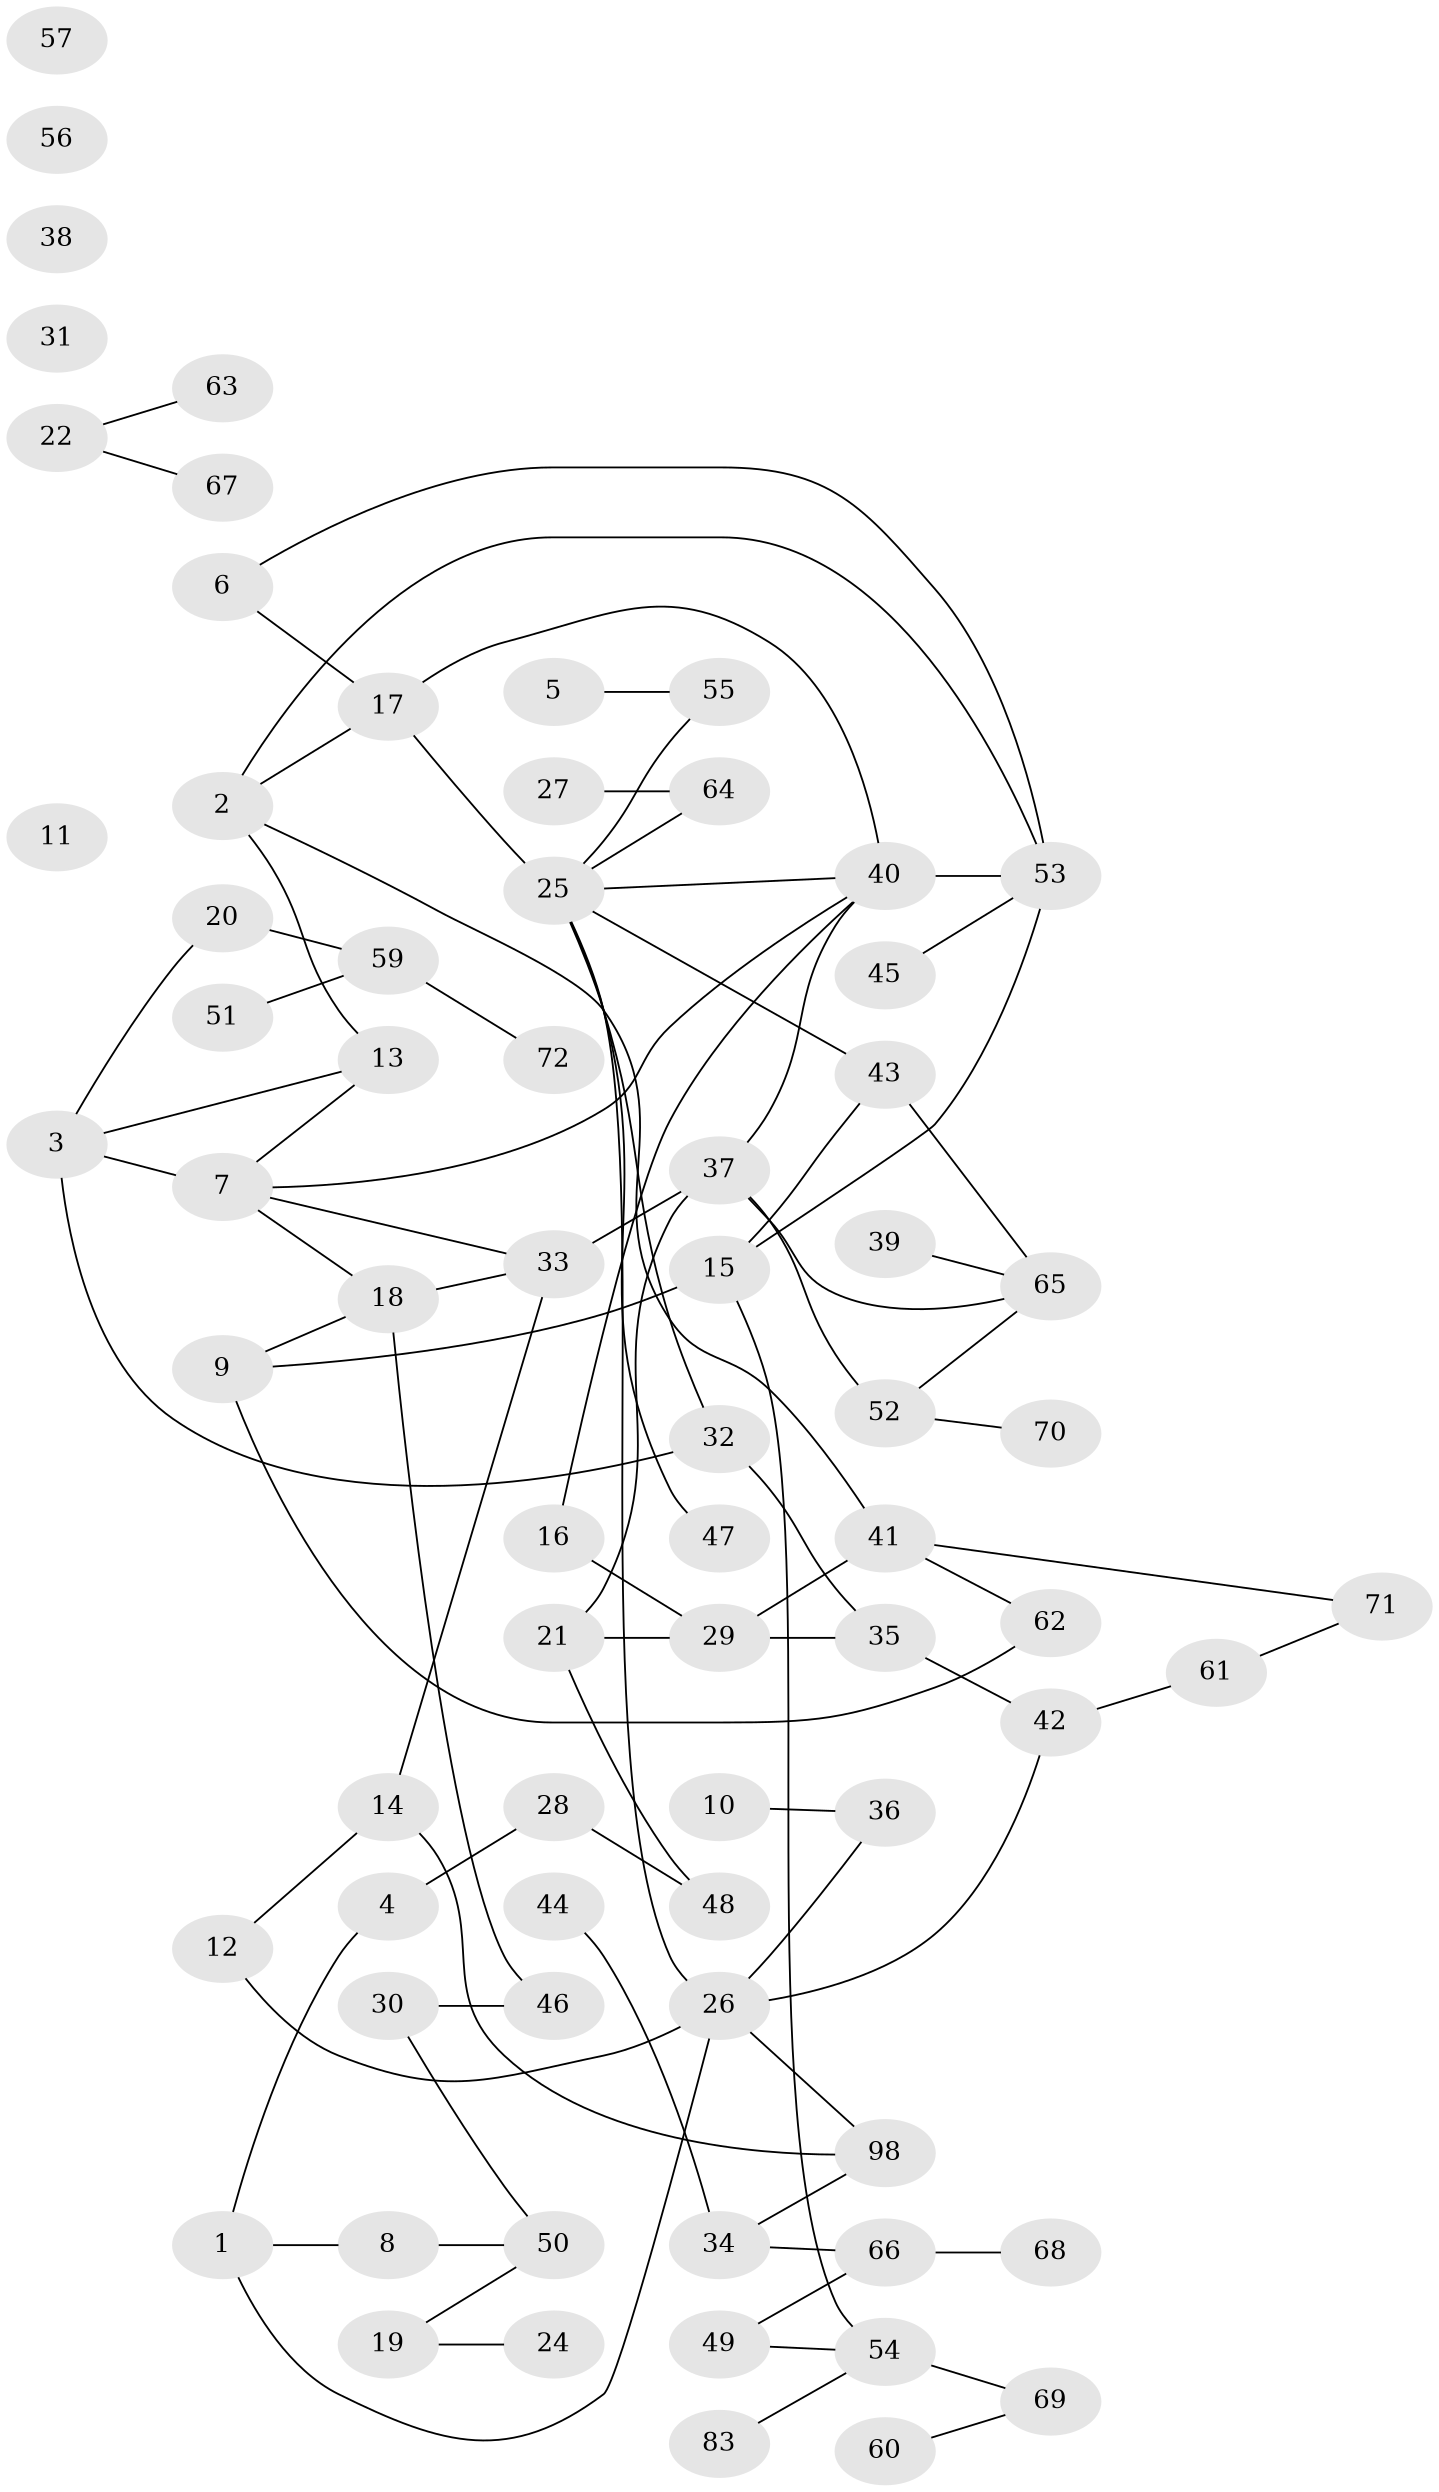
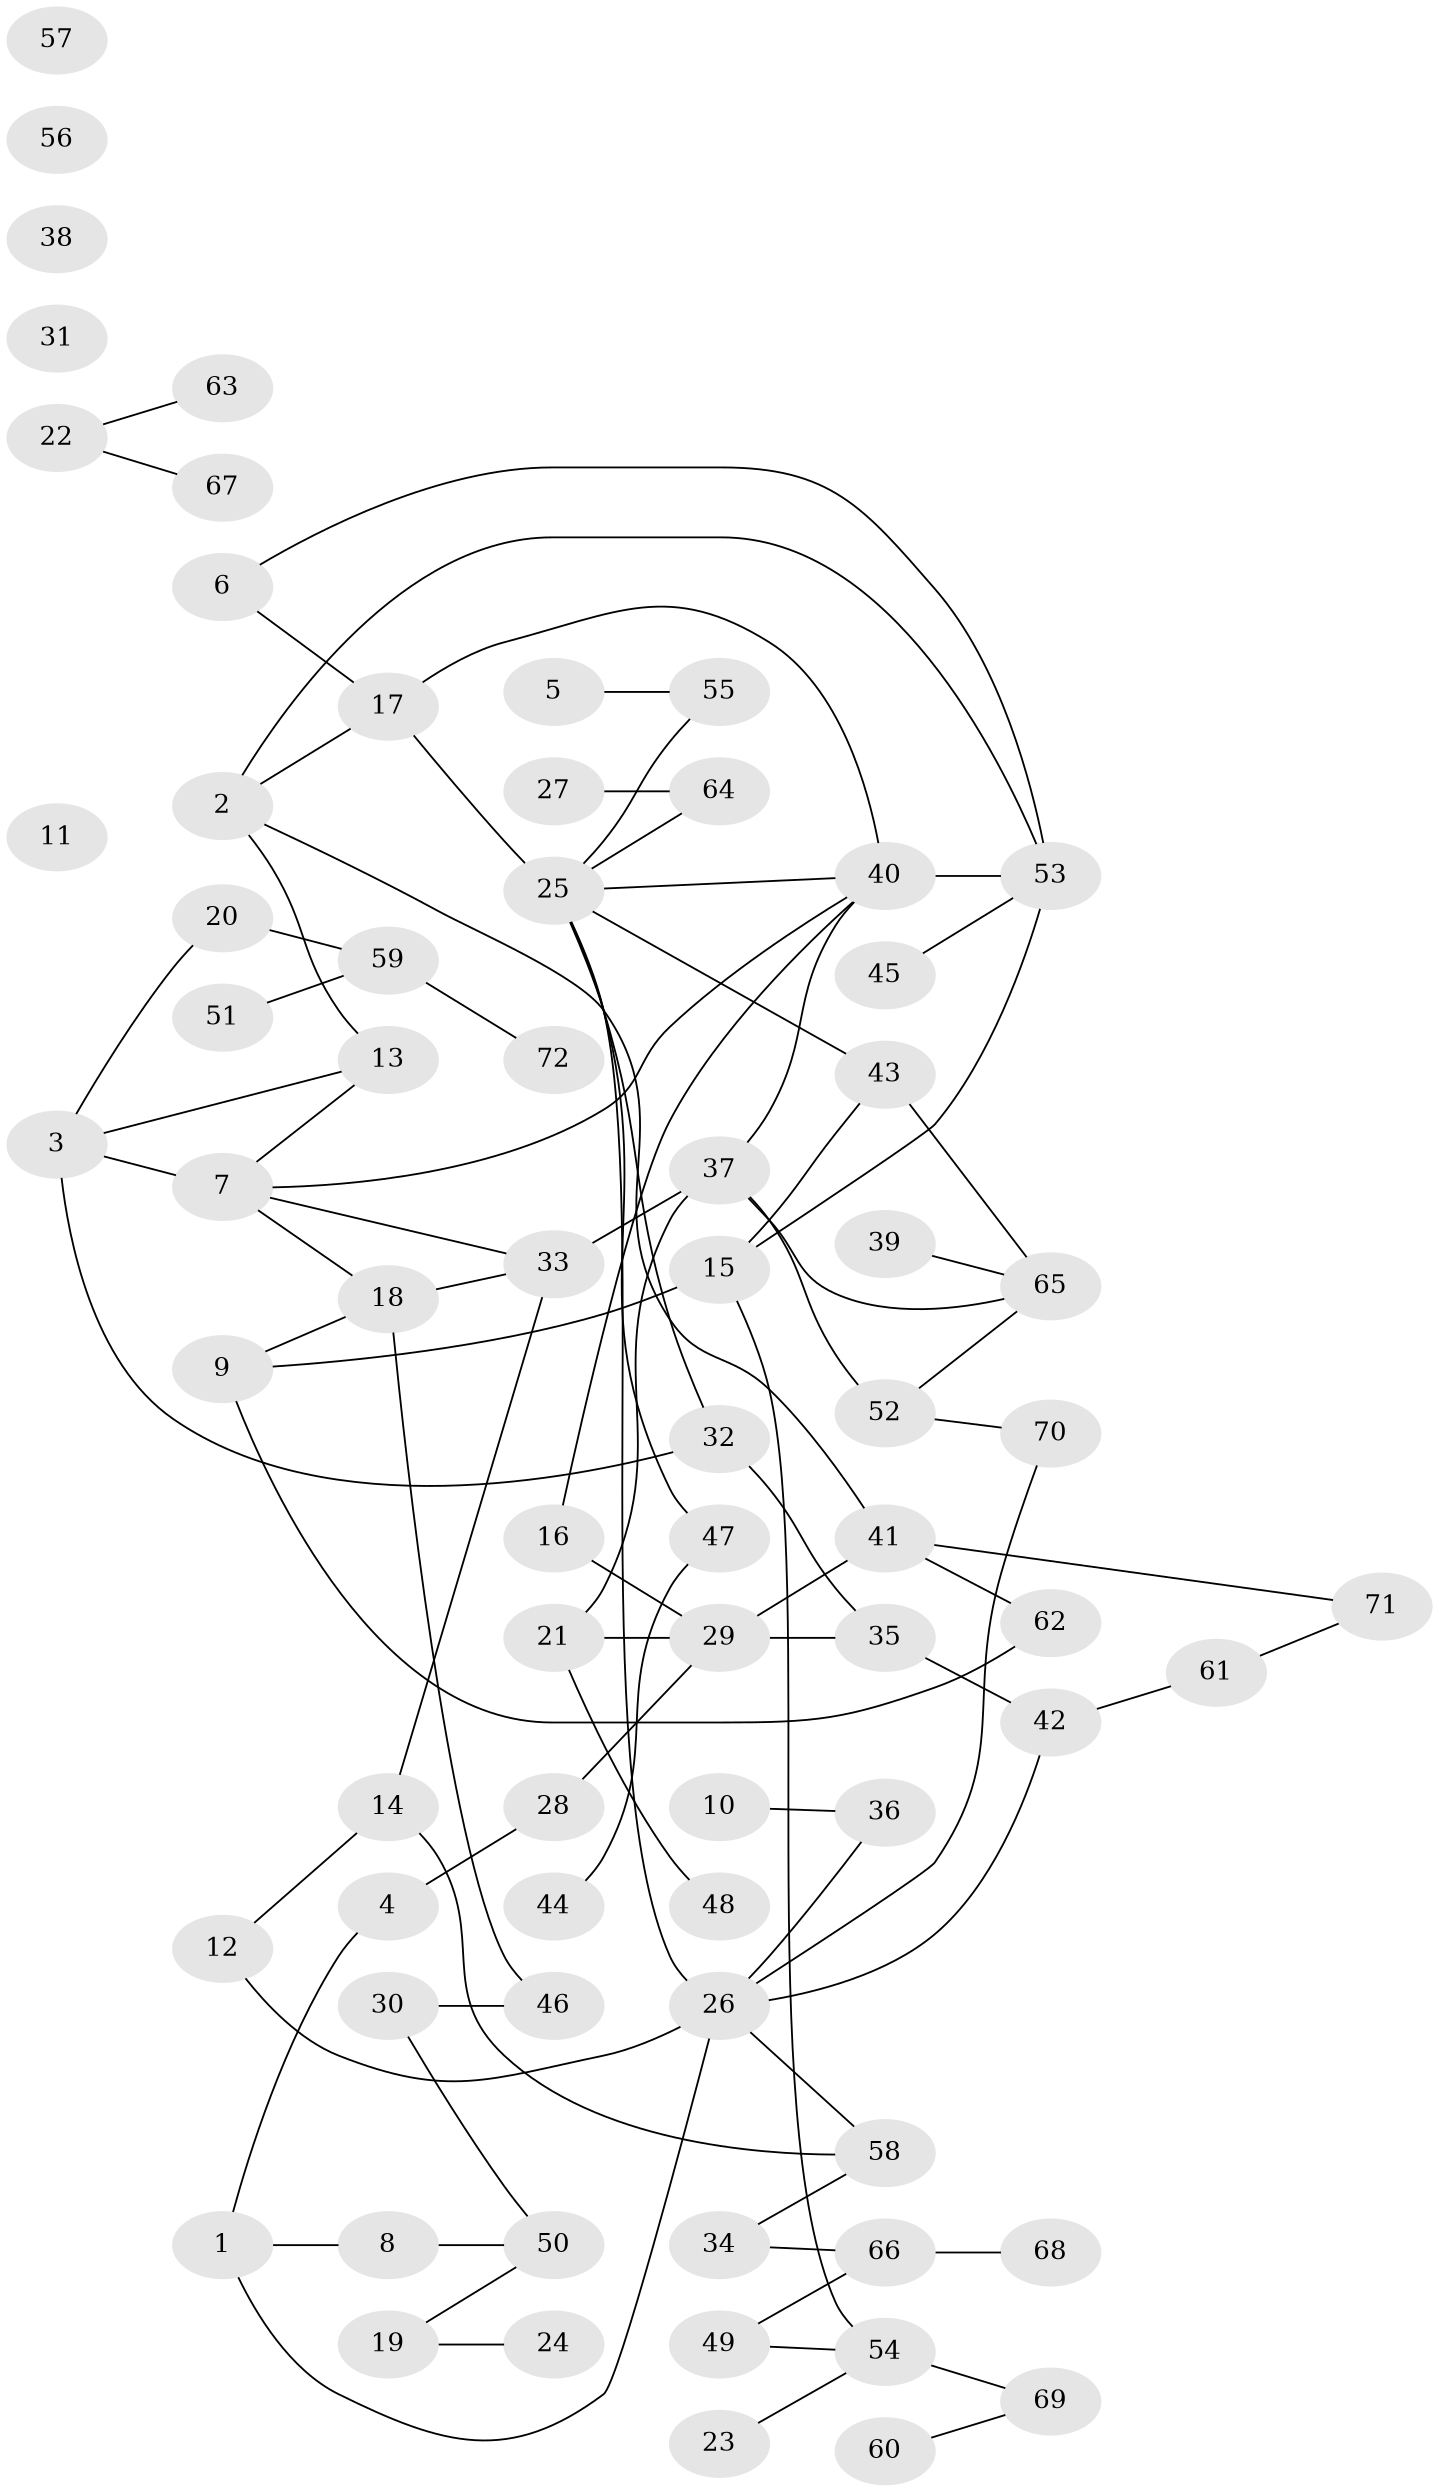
none -> (975, 1773)
(630, 1853) -> (651, 1708)
(660, 2066) -> (639, 1689)
(885, 2153) -> (885, 2153)
(720, 2444) -> (720, 2444)
